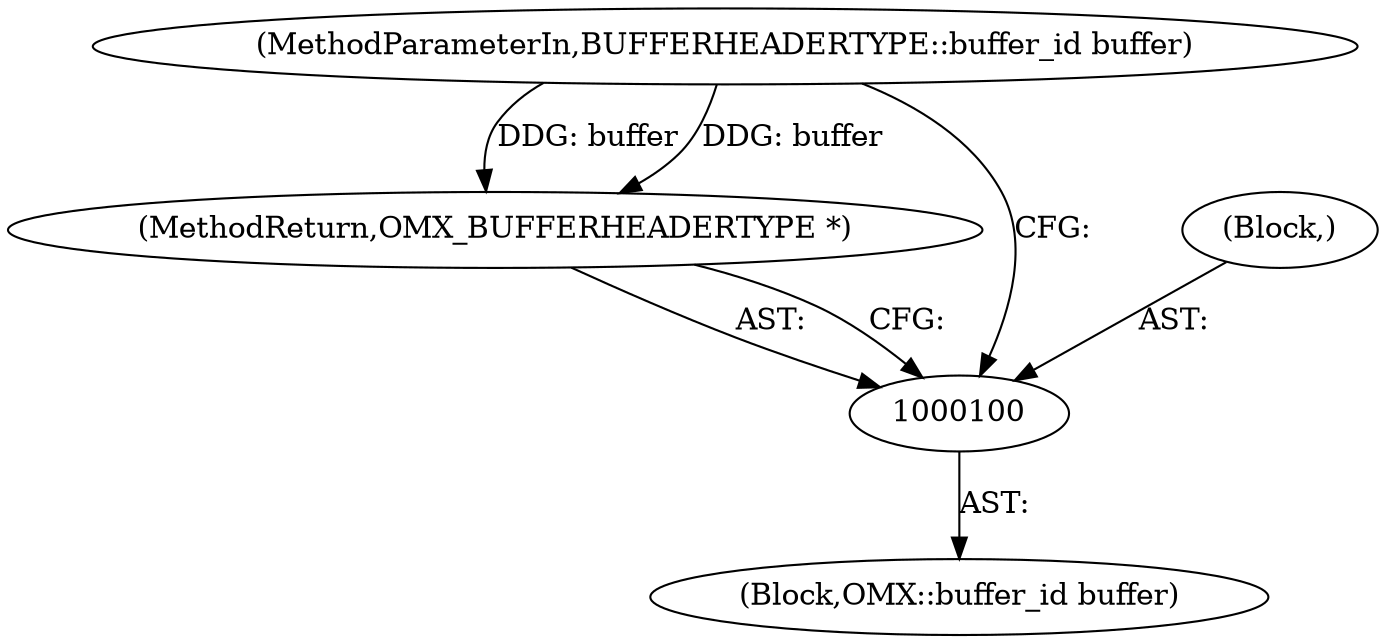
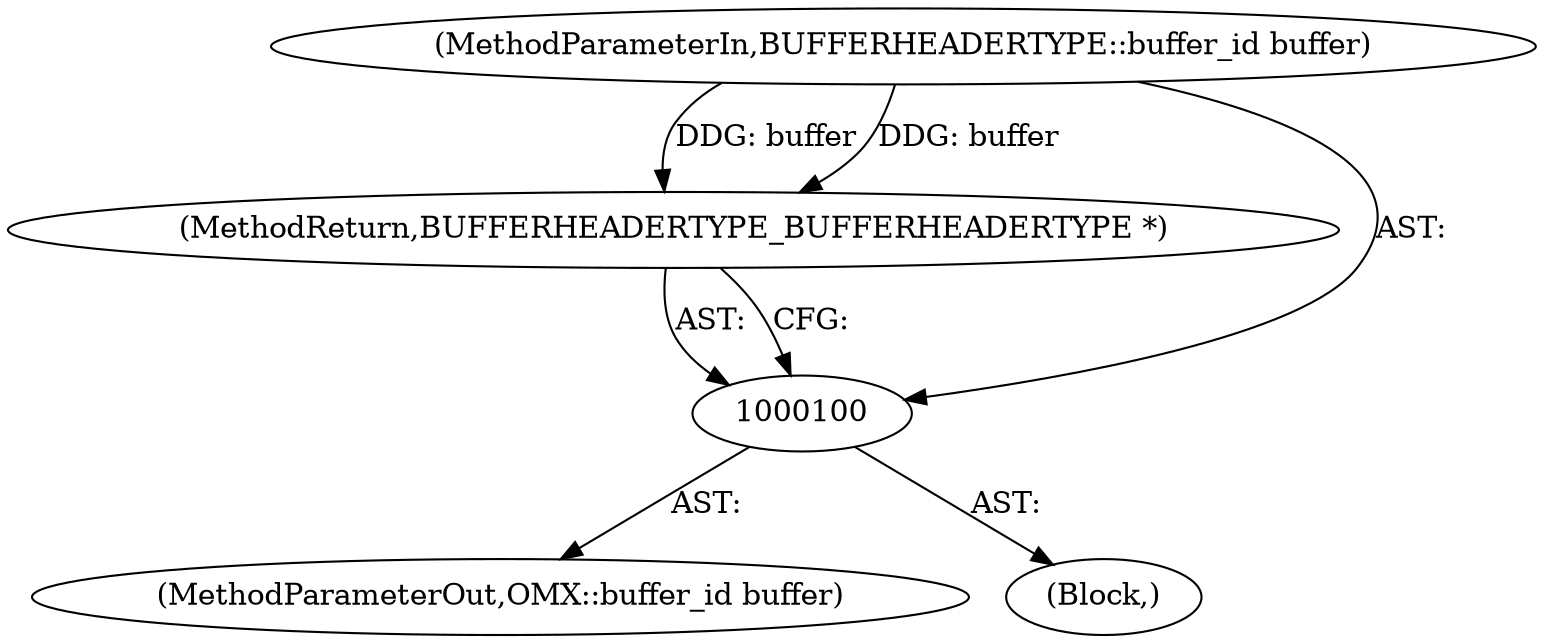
(495, 230) -> (673, 230)
(1057, 230) -> (1416, 230)
(1130, 316) -> (945, 500)
(959, 597) -> (500, 597)
